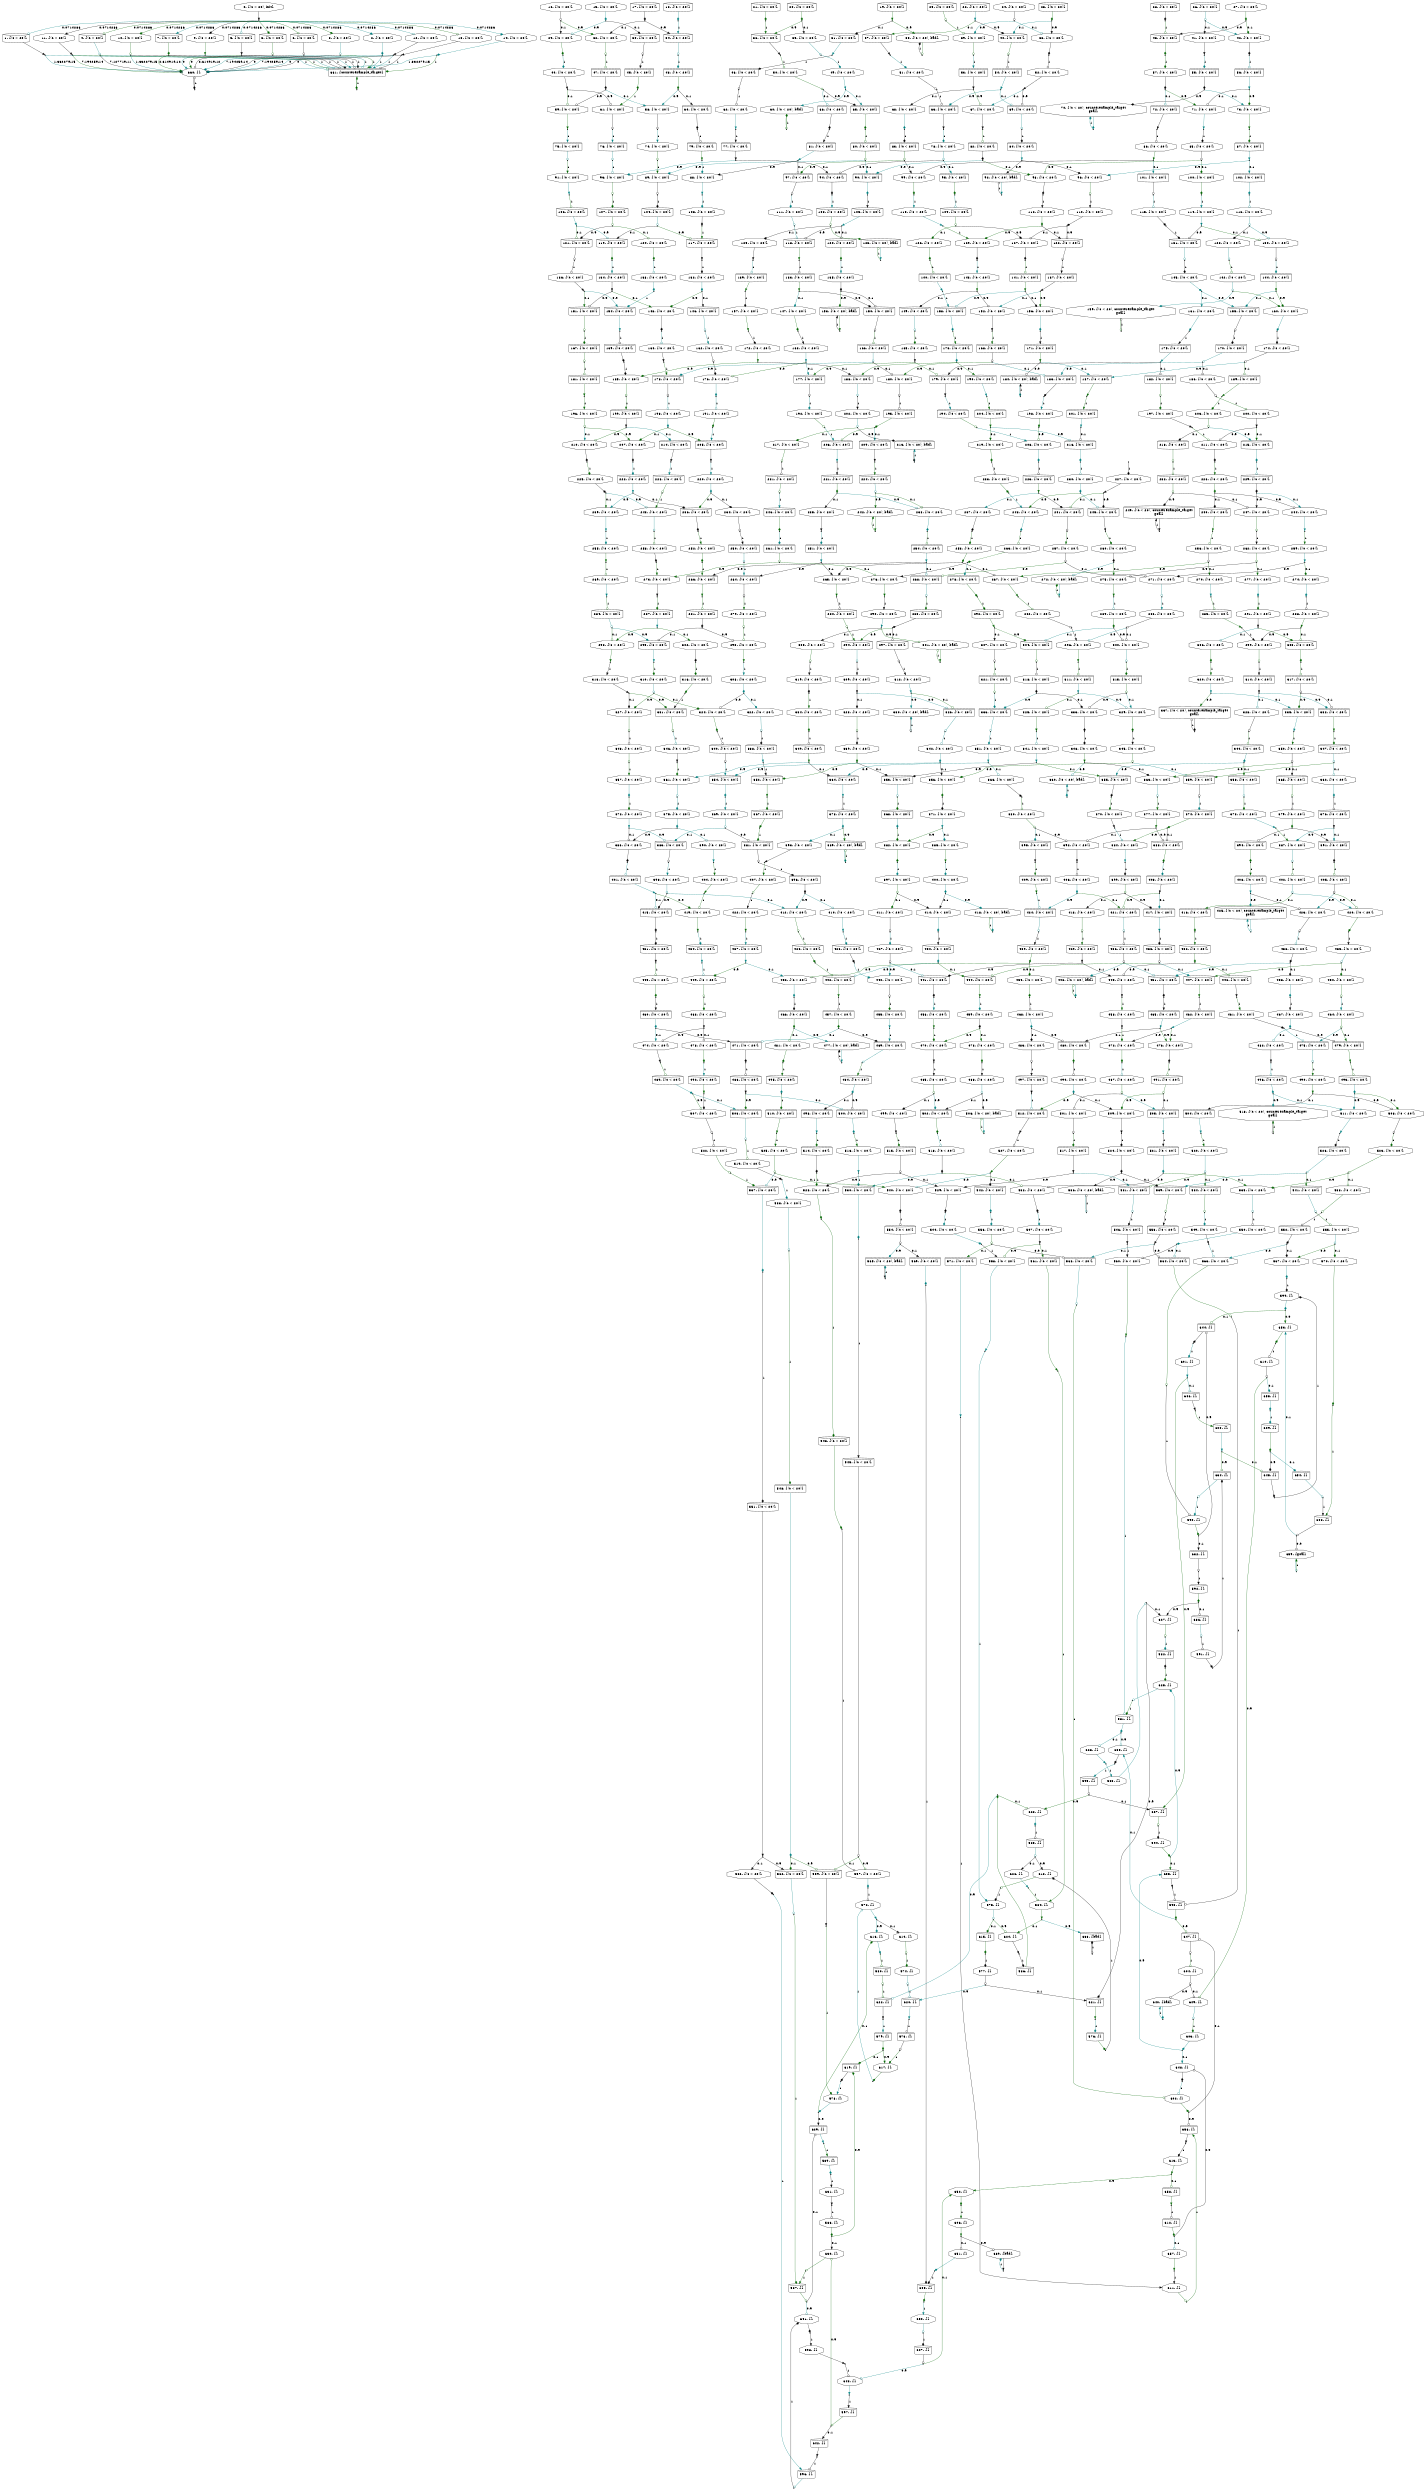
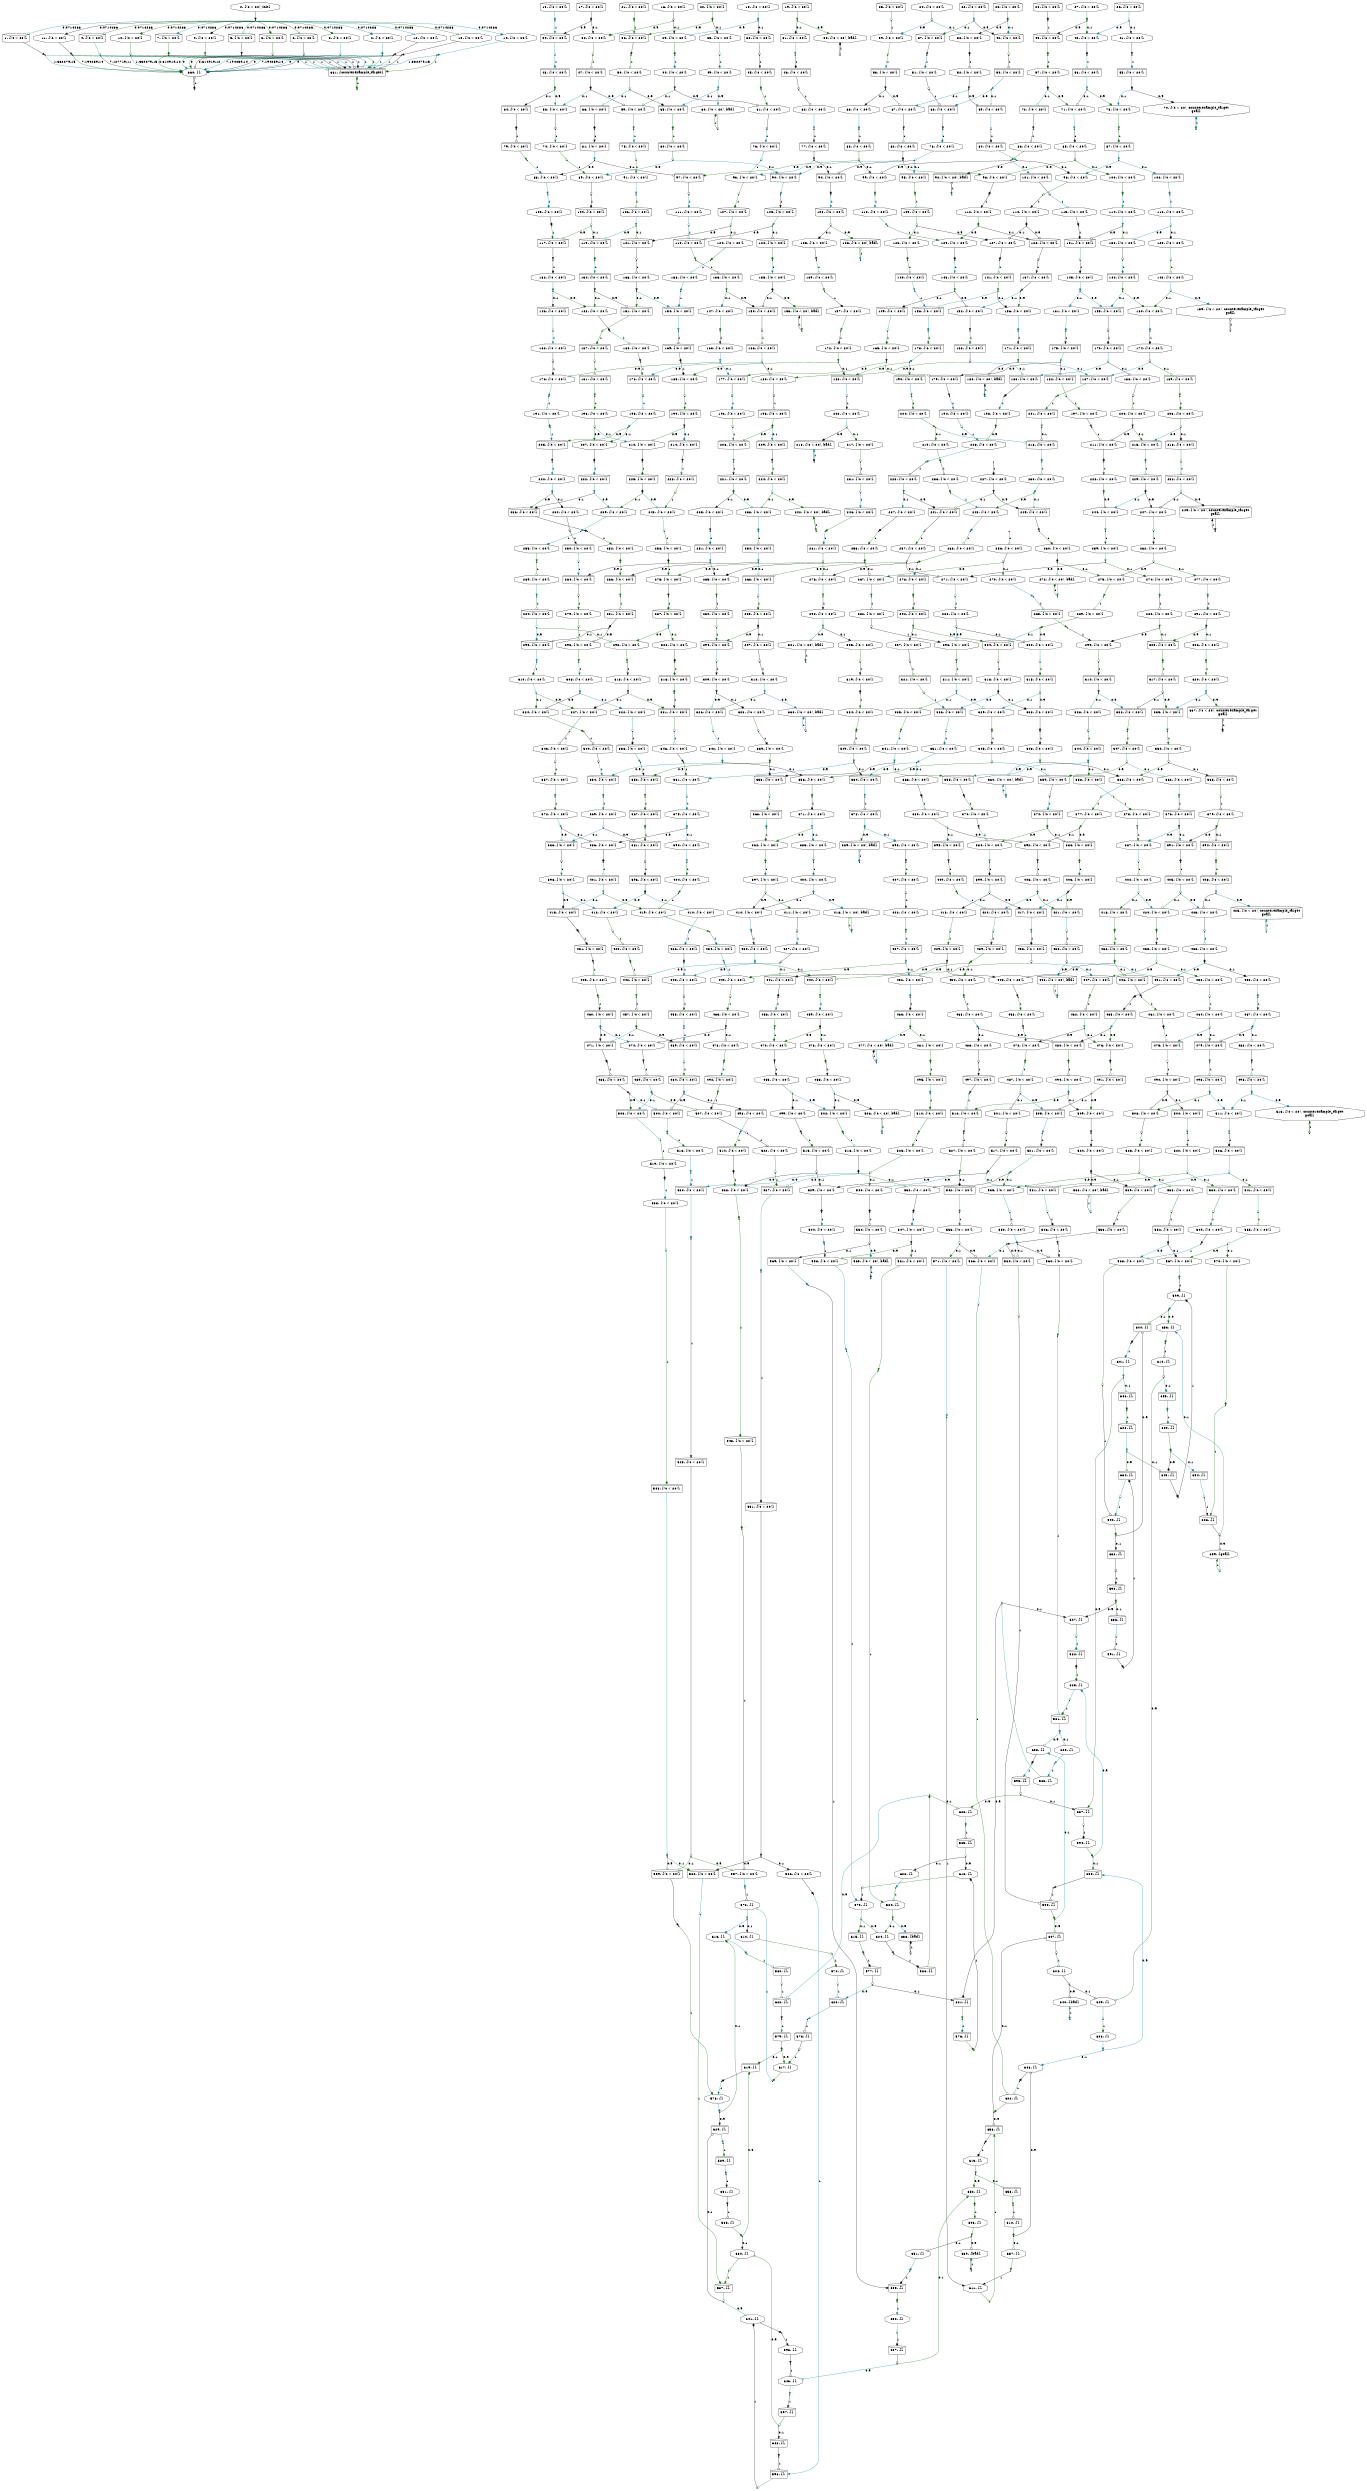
(591, 479) -> (642, 479)
(1215, 512) -> none
(985, 1971) -> (872, 1971)
